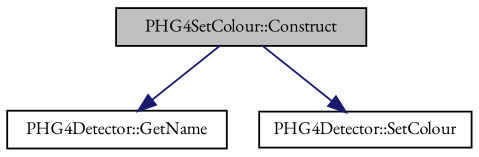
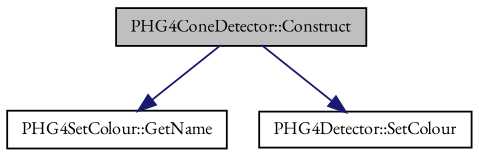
(241, 27) -> (241, 27)
(117, 130) -> (117, 130)
